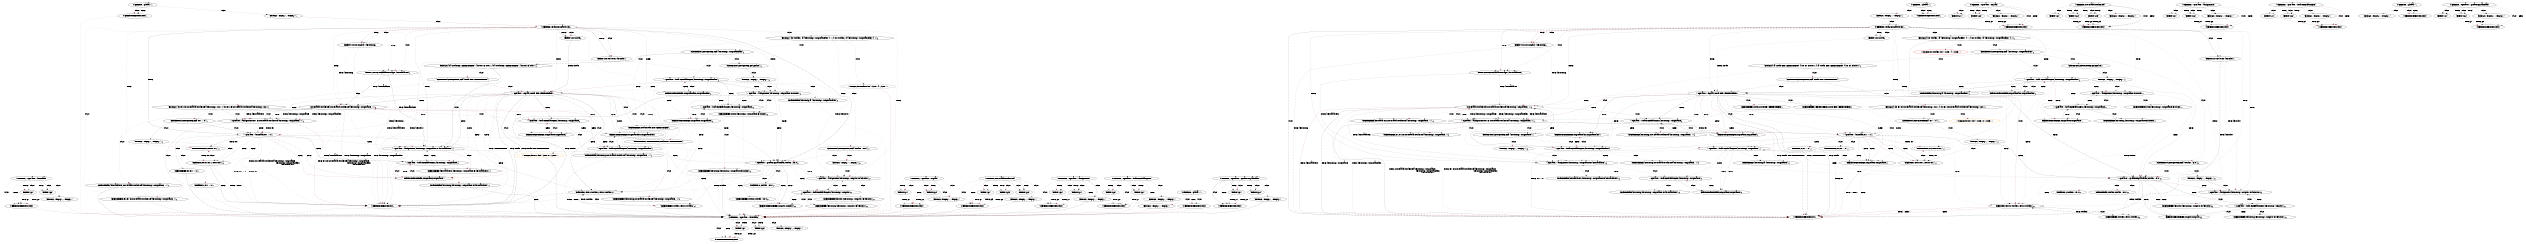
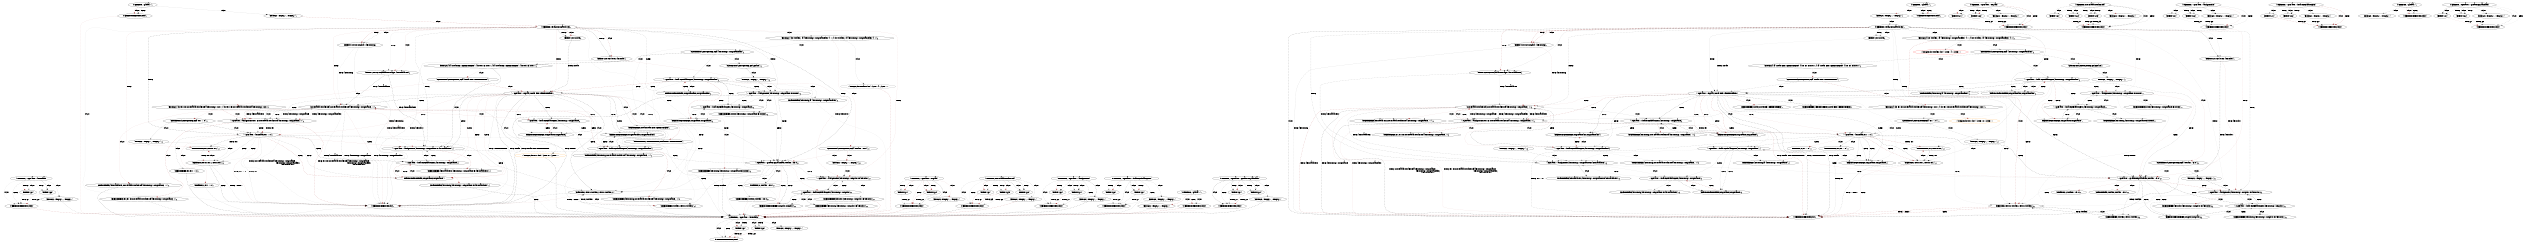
(1508, 135) -> none
